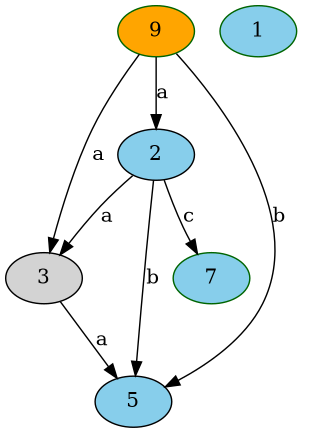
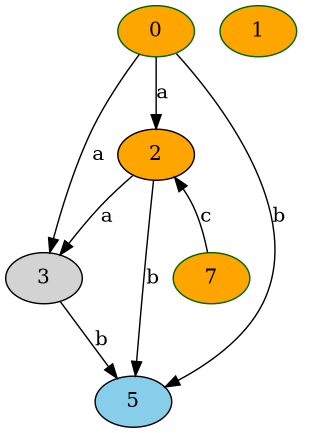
(156, 31) -> (156, 31)
(258, 31) -> (258, 31)
(156, 155) -> (156, 155)
(176, 211) -> (199, 219)
(211, 278) -> (211, 278)
(102, 340) -> (102, 340)
